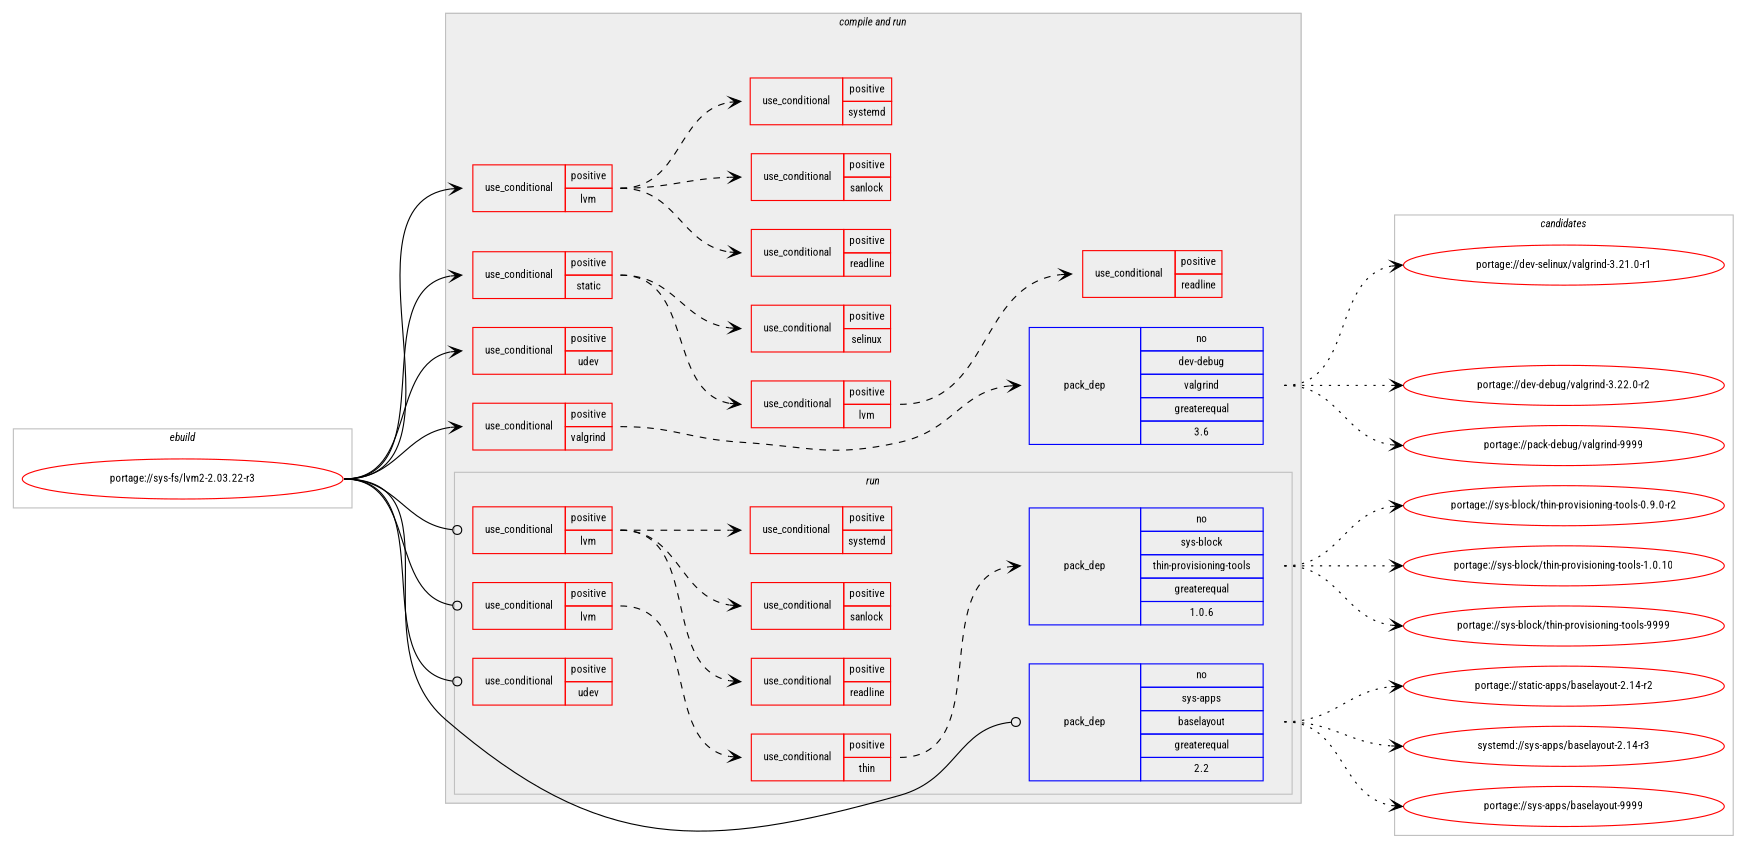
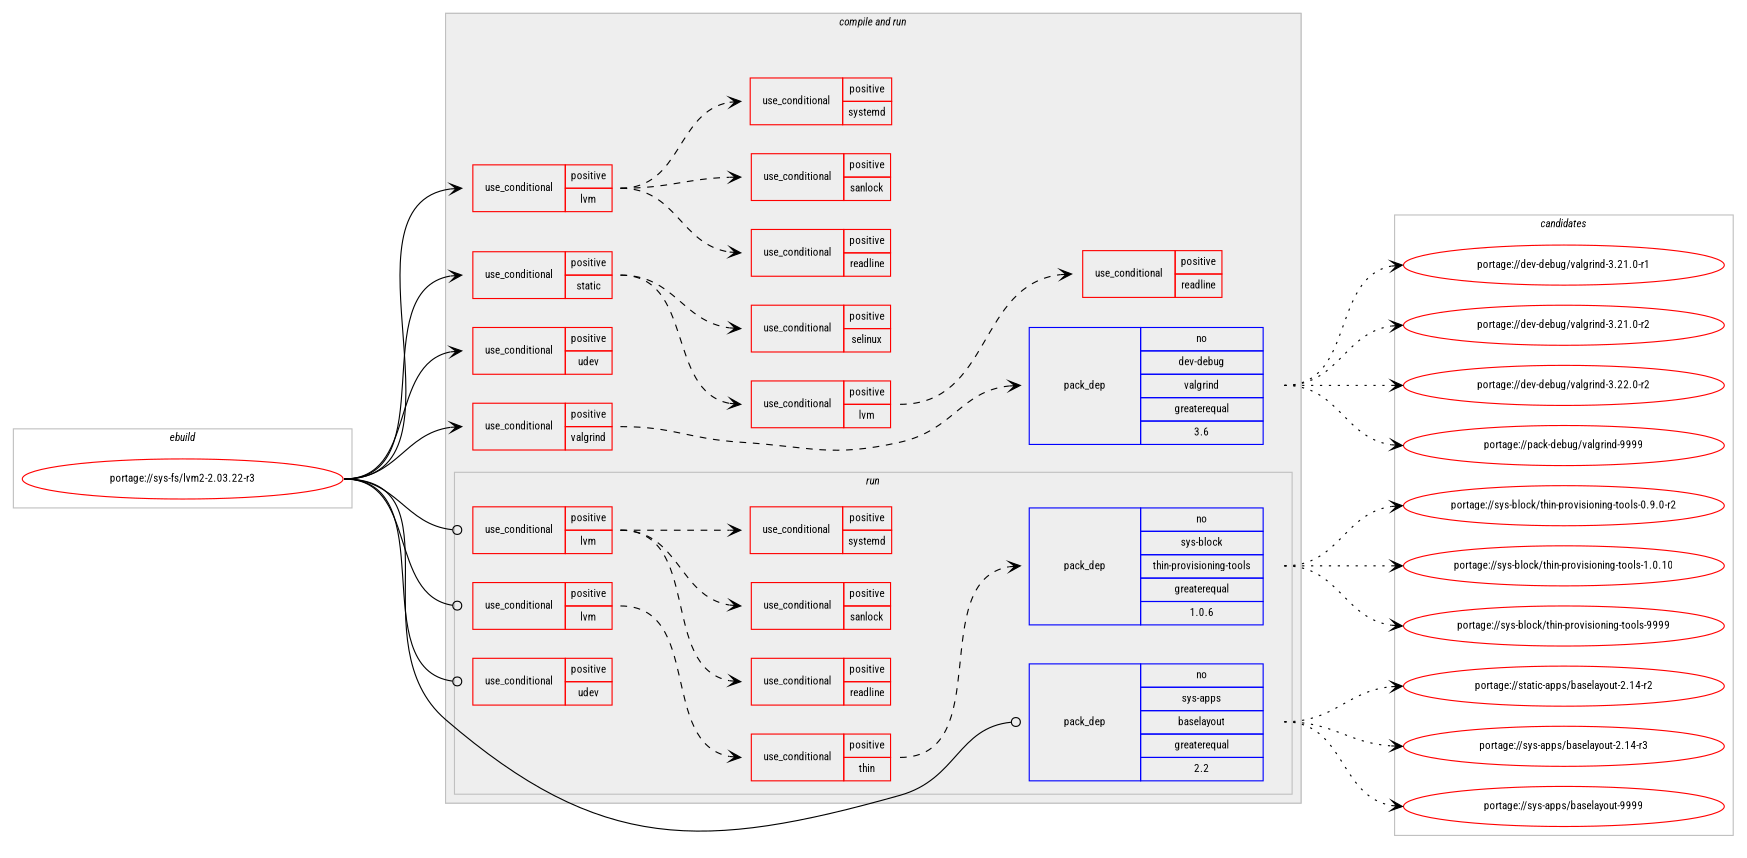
(1564, 265) -> (1564, 265)
none -> (1564, 325)
(1564, 746) -> (1564, 746)
